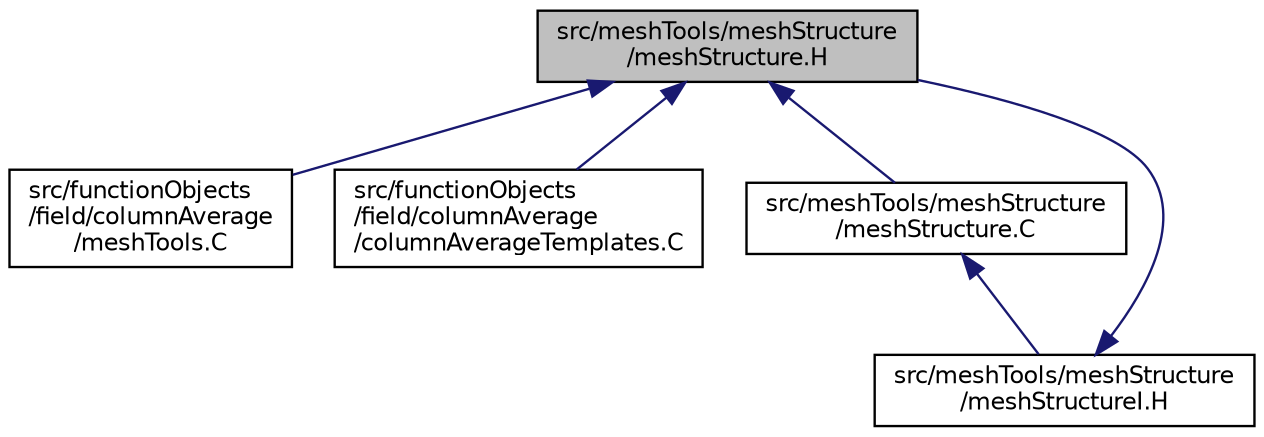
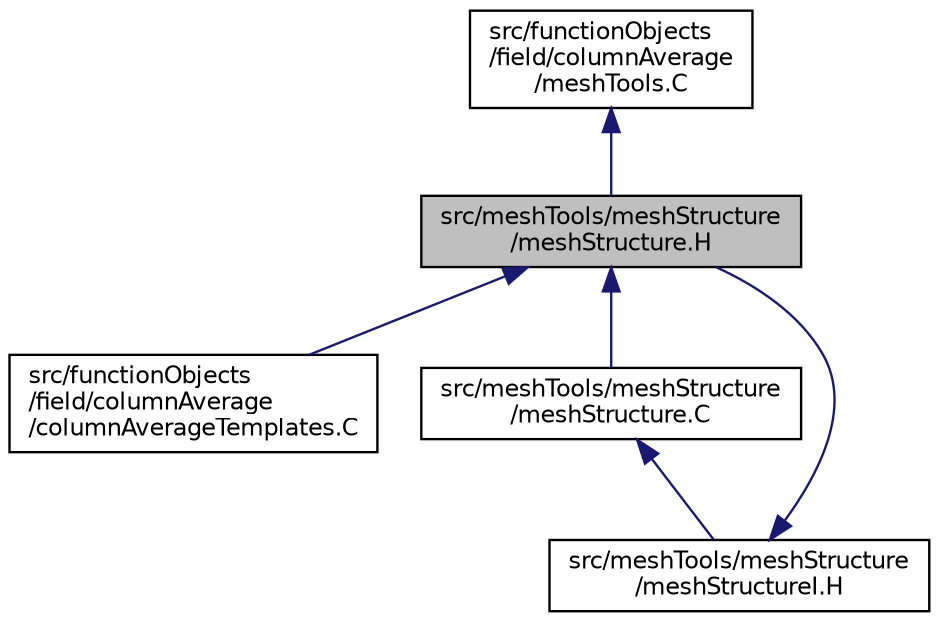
(441, 132) -> (611, 164)
